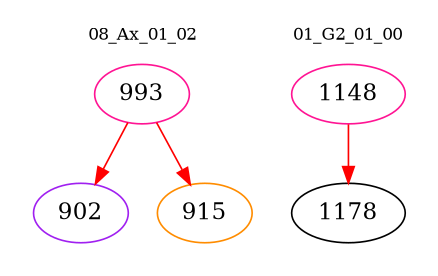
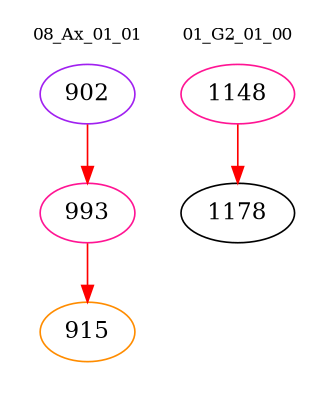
(143, 36) -> (88, 36)
(116, 146) -> (88, 145)
